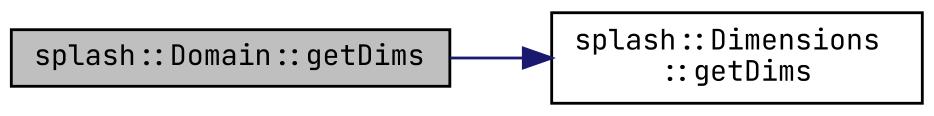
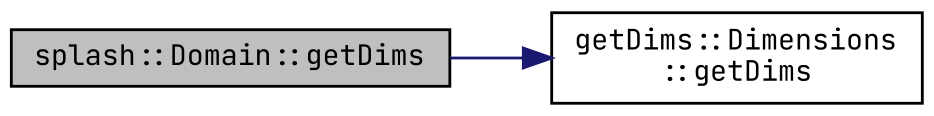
(737, 58) -> (737, 58)
